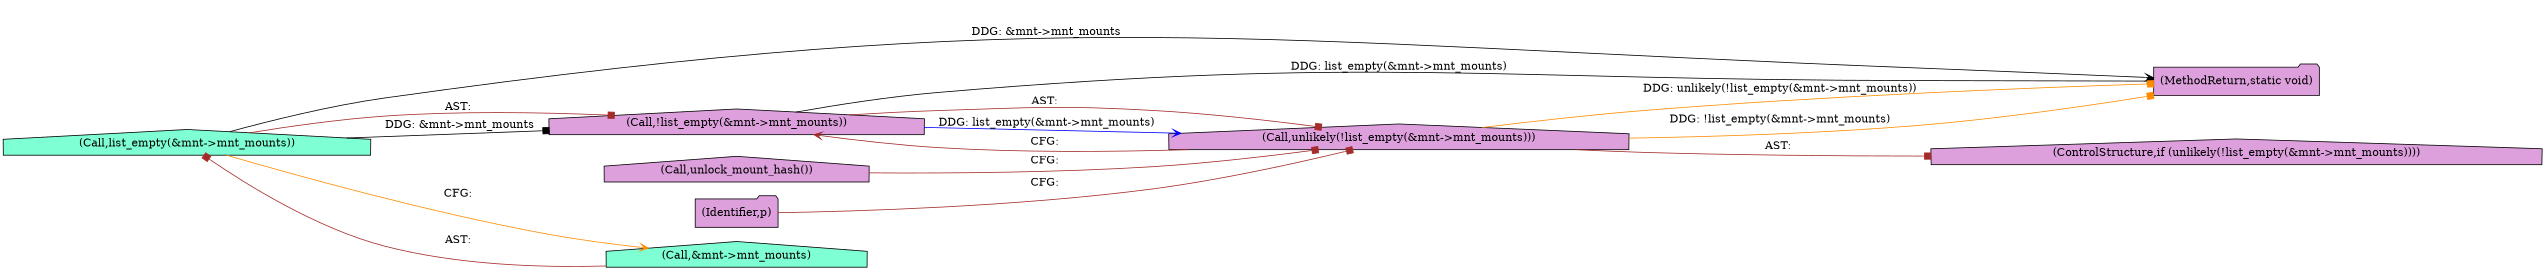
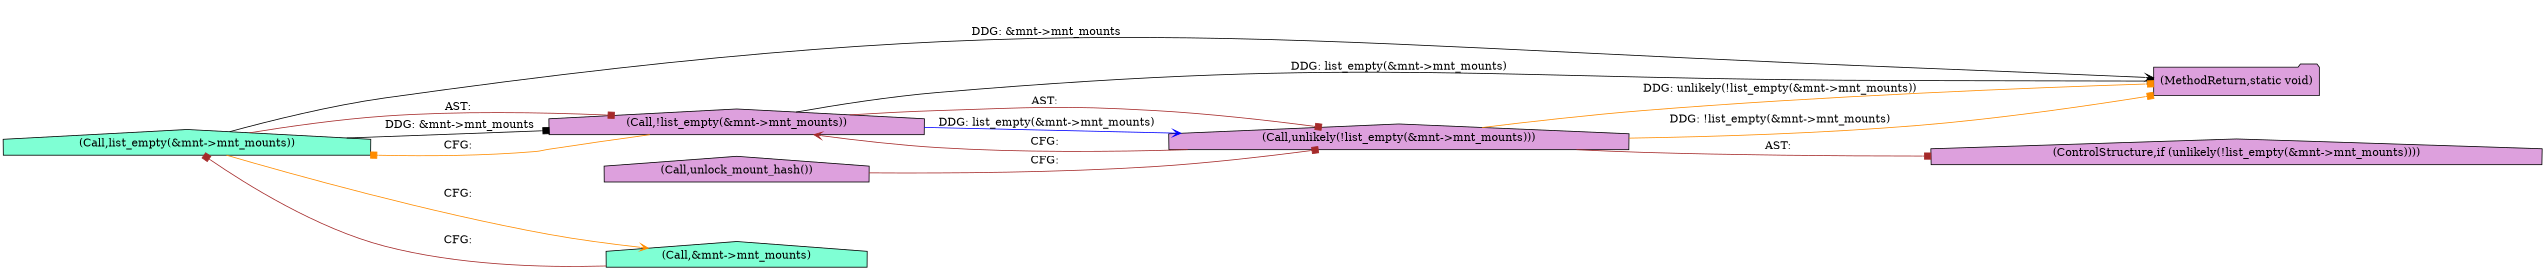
none -> (515, 153)
(737, 213) -> none
(460, 240) -> (460, 240)
